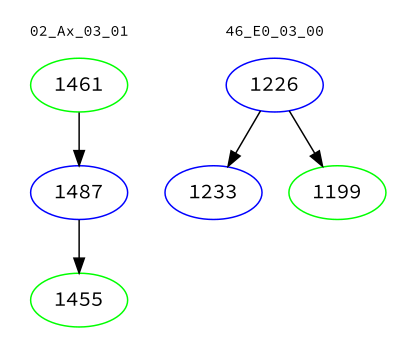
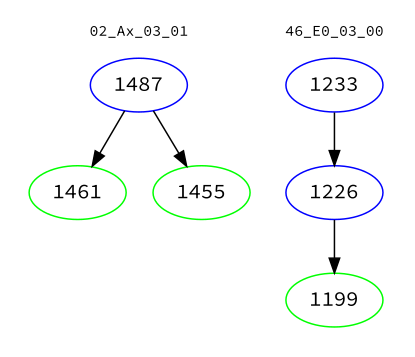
(79, 132) -> (112, 132)
(248, 132) -> (334, 132)
